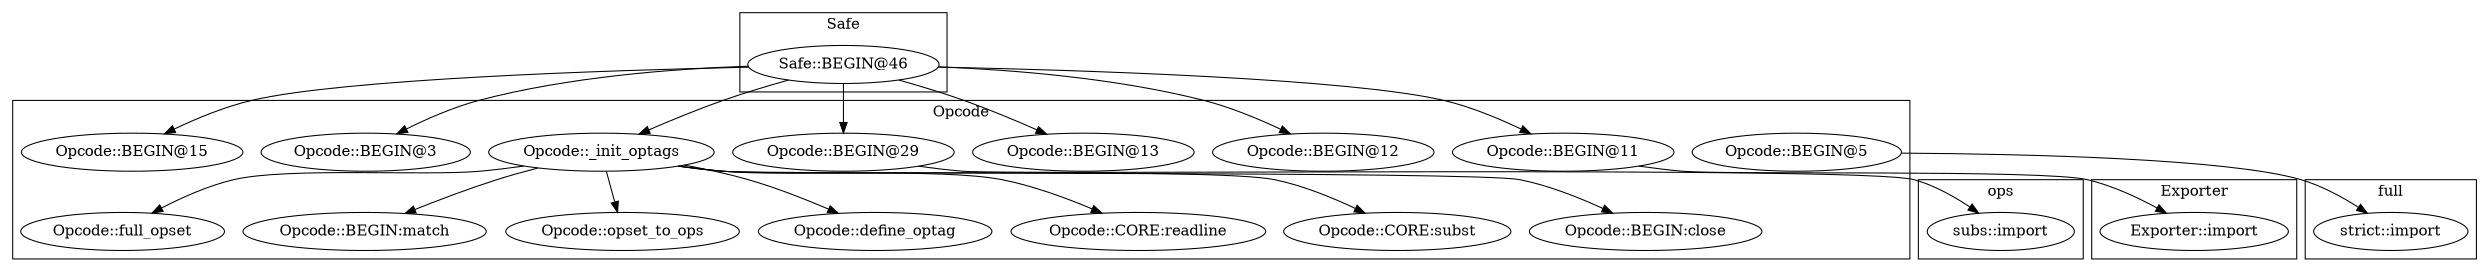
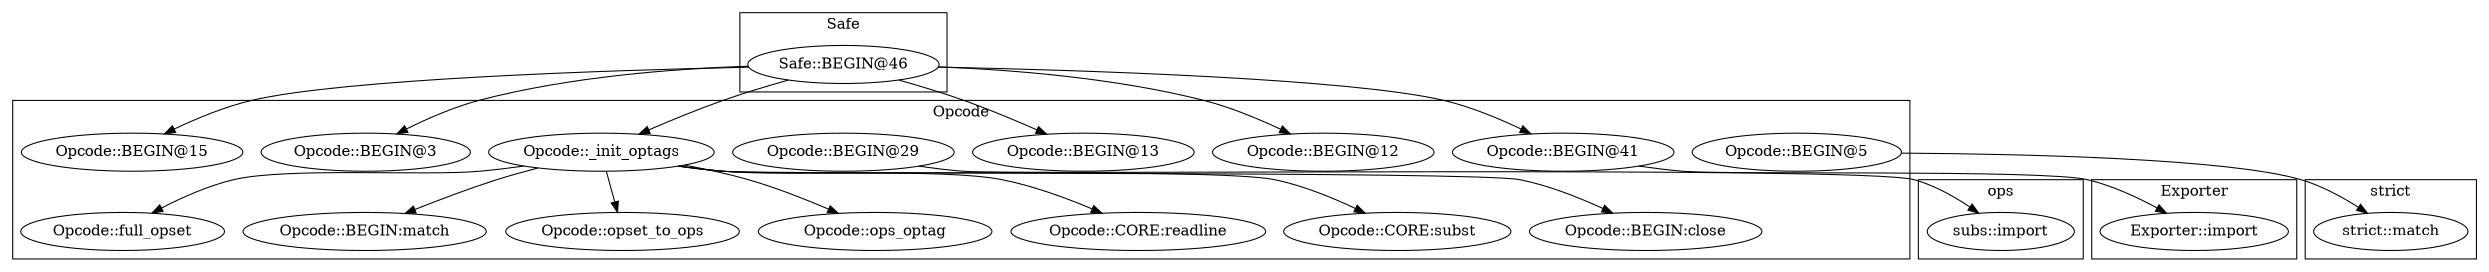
(843, 107) -> none
(1563, 152) -> (1563, 152)
(2391, 192) -> (2391, 192)
(875, 231) -> (875, 231)
(2391, 231) -> (2391, 231)
